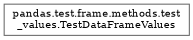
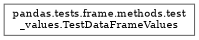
(97, 20) -> (99, 20)
